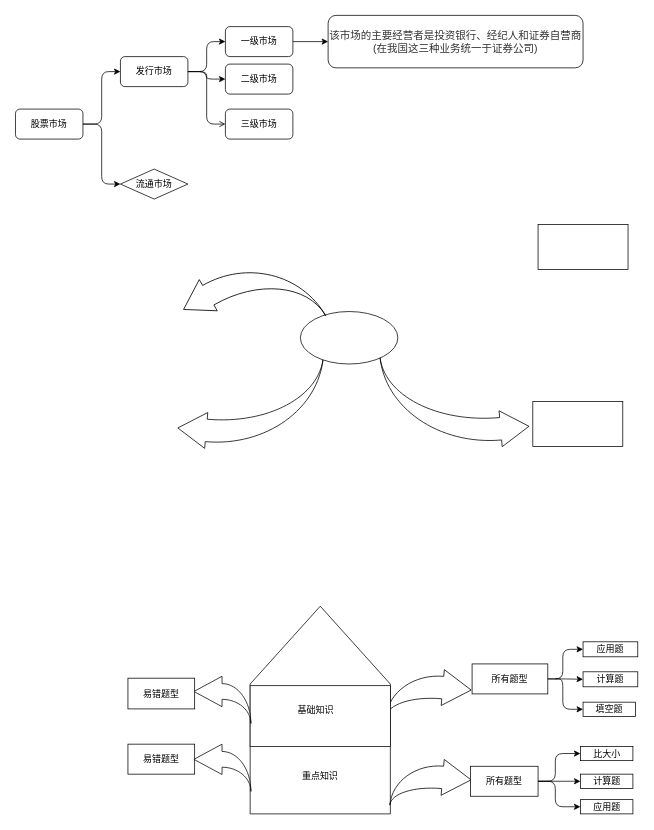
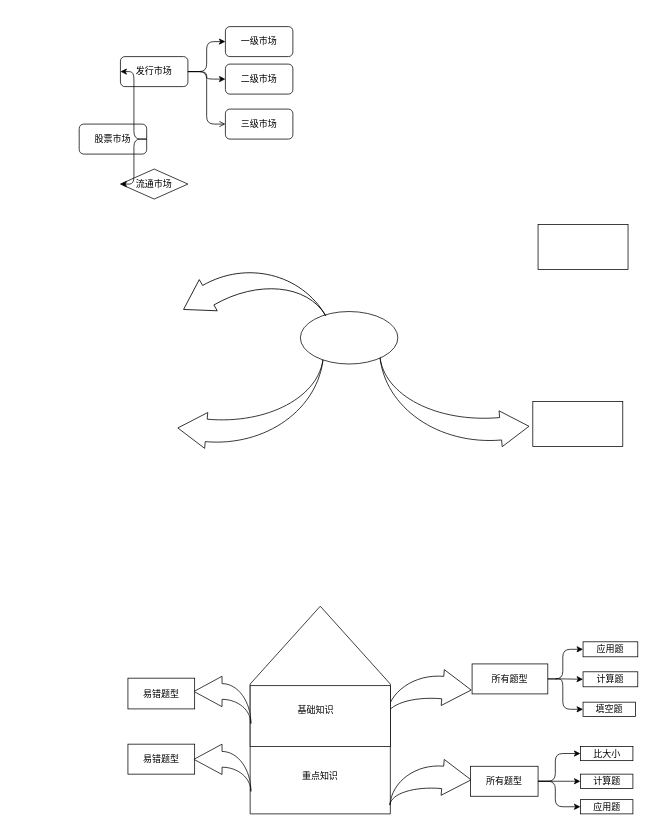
(308, 42) -> none
(456, 42) -> none
(49, 124) -> (113, 139)
